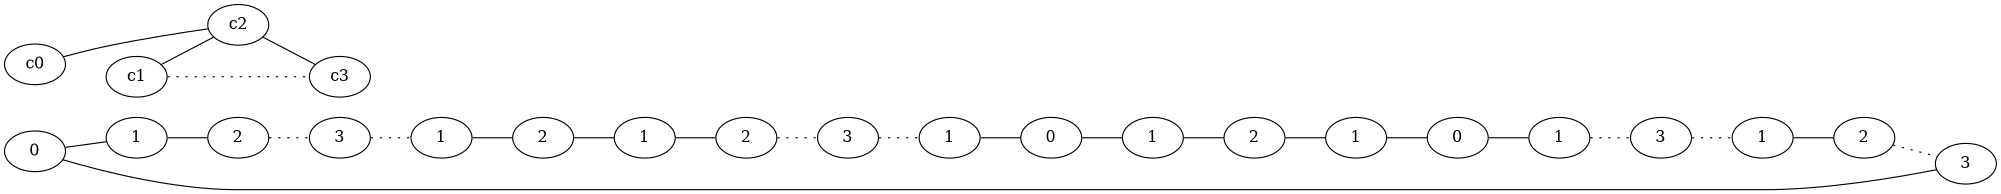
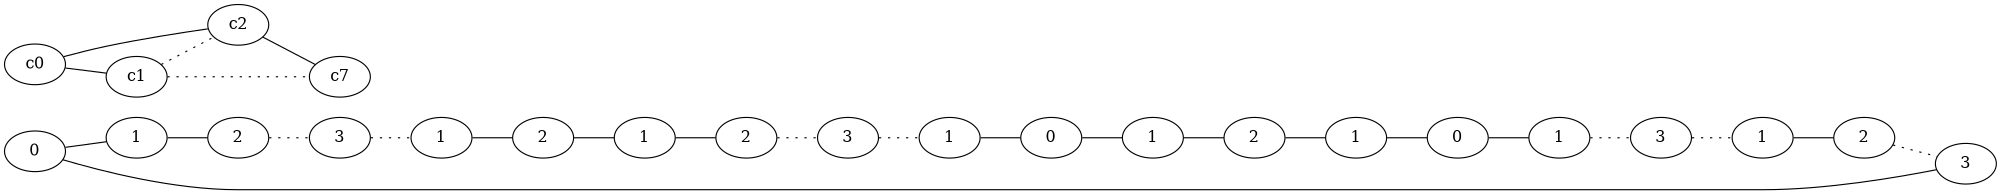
(188, 51) -> (188, 51)
none -> (86, 71)
(340, 77) -> (340, 77)
